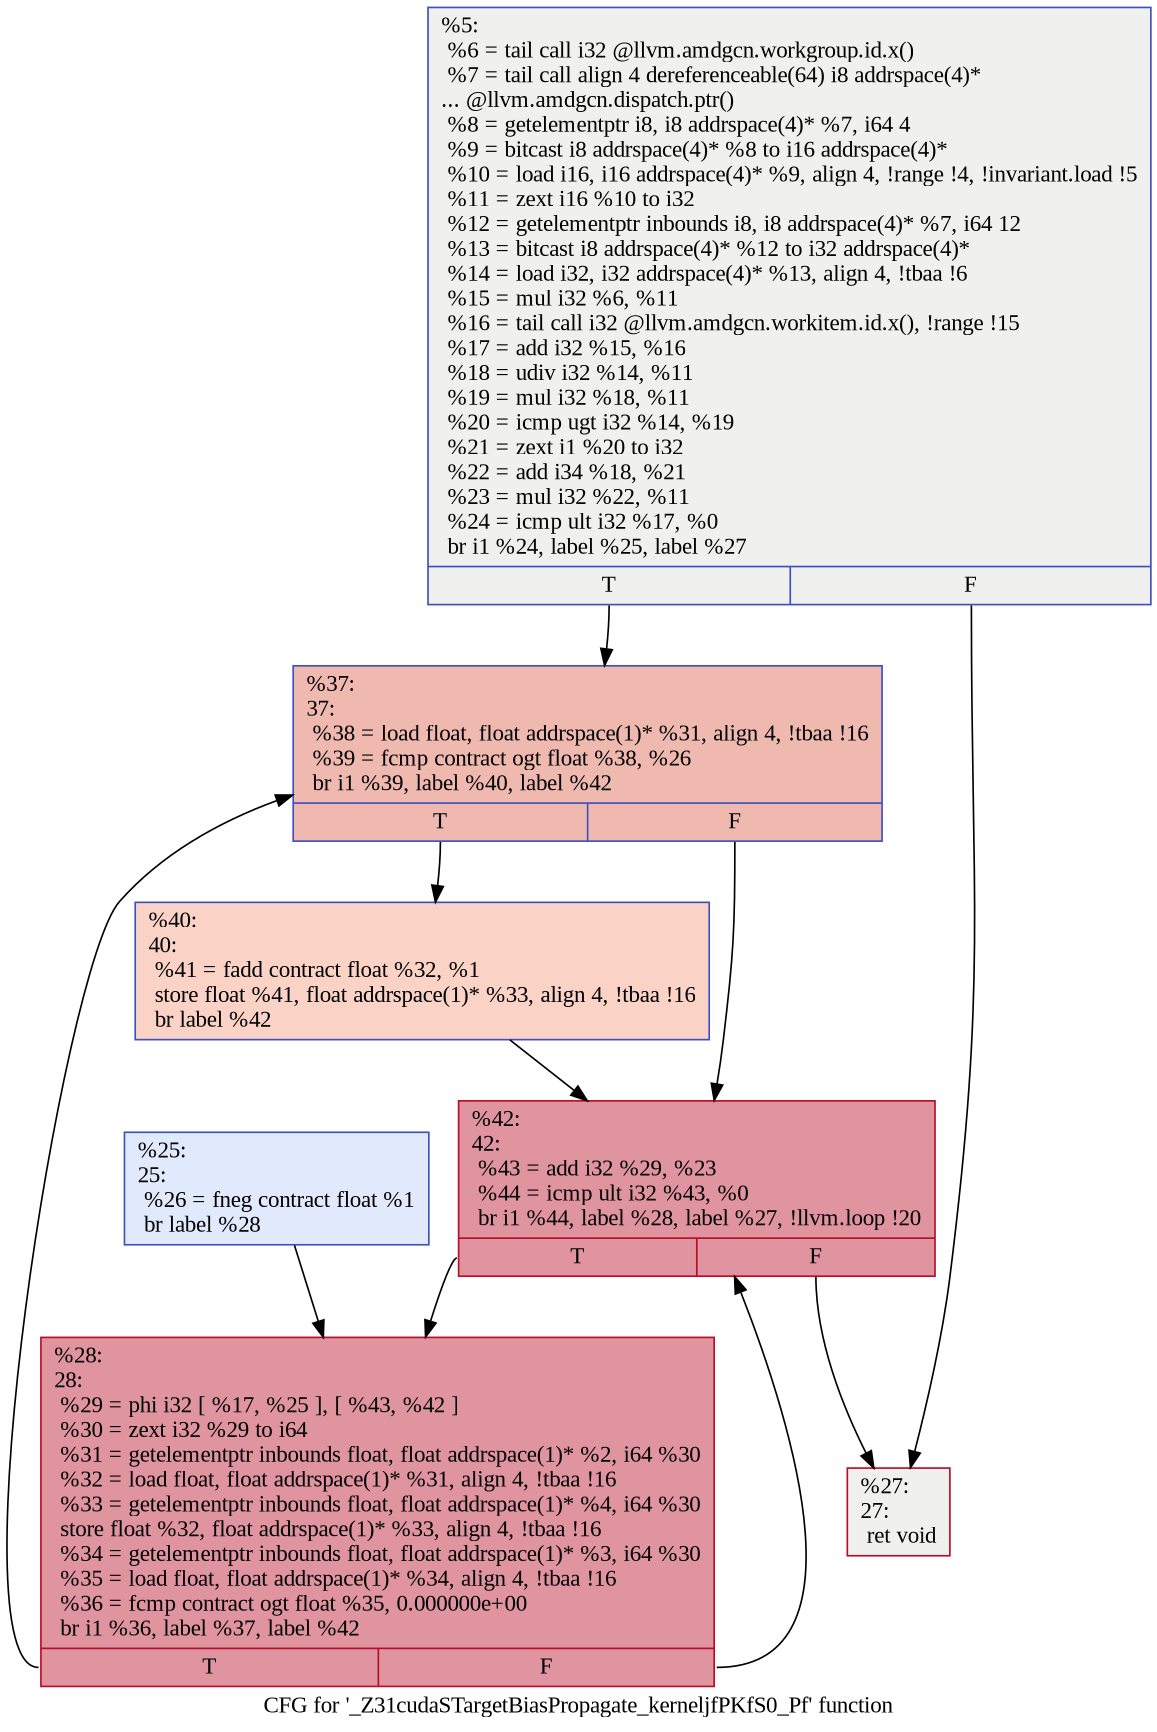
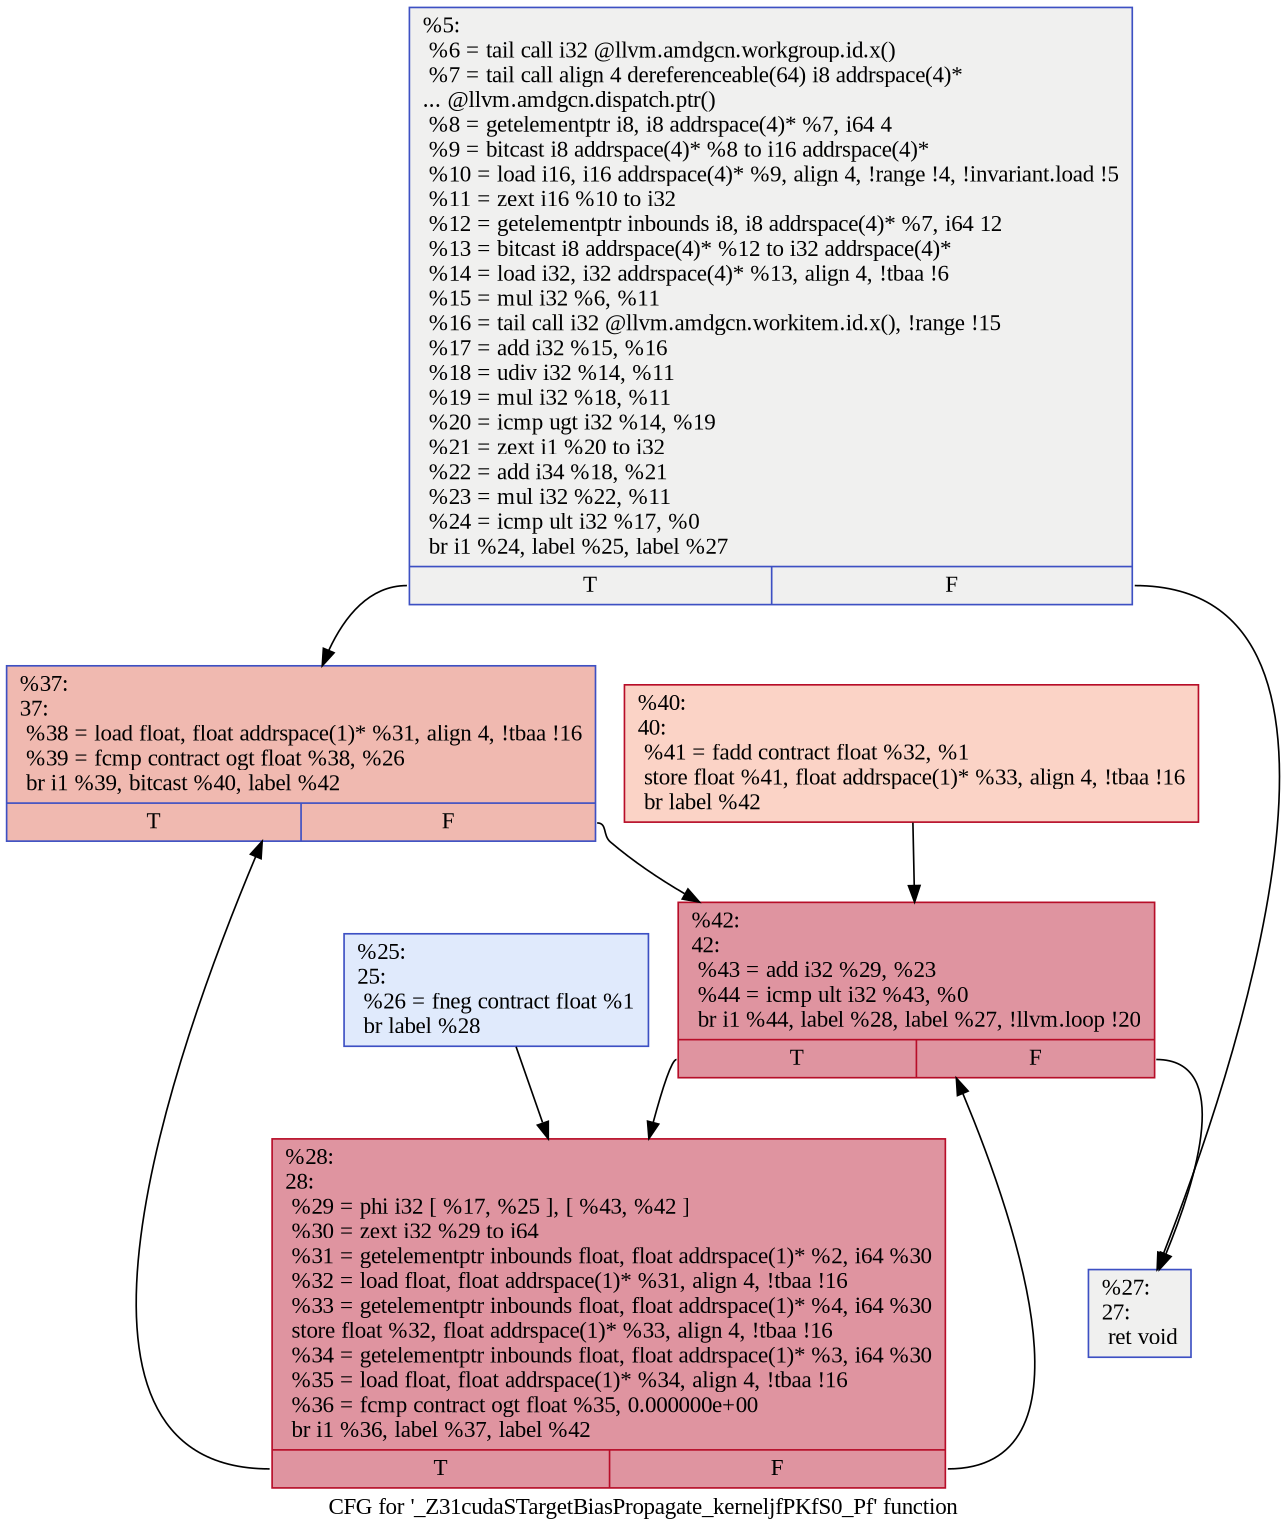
(459, 783) -> (180, 783)
(440, 864) -> none
(422, 971) -> (911, 753)
(899, 1512) -> (1140, 1313)
